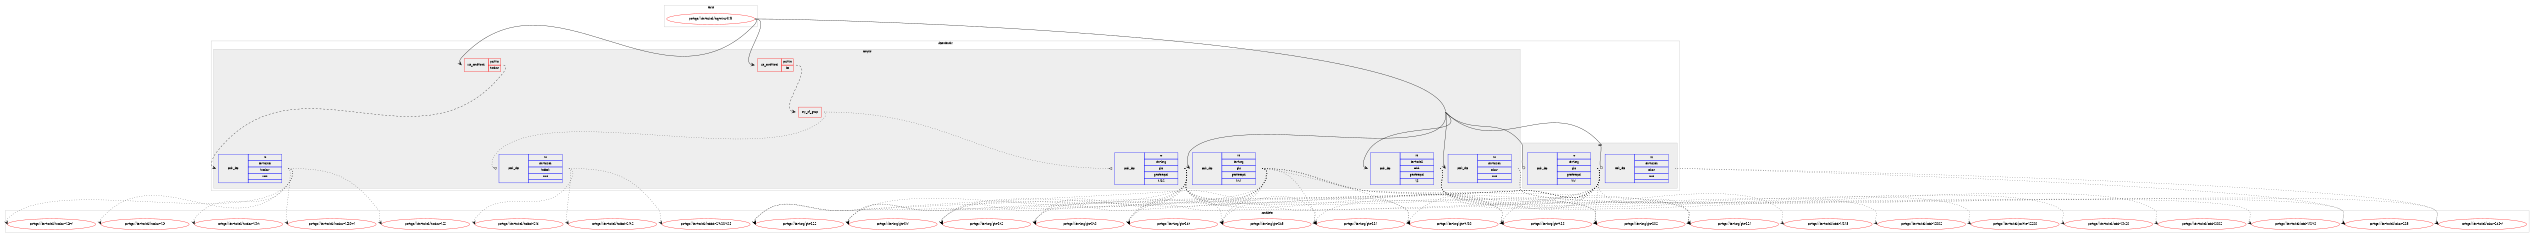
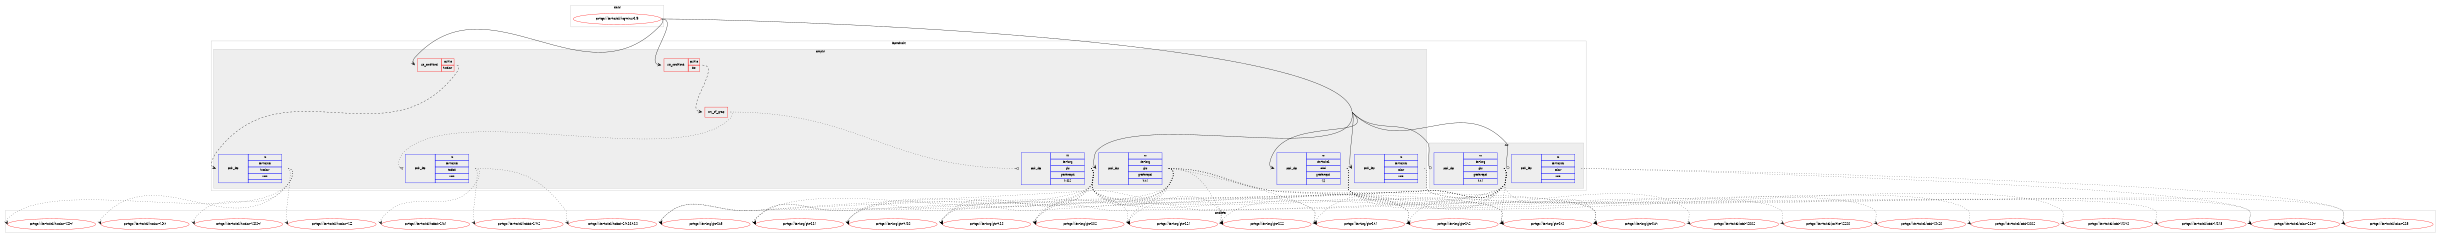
(52, 224) -> (52, 224)
(145, 224) -> none
(2483, 224) -> (2296, 224)
